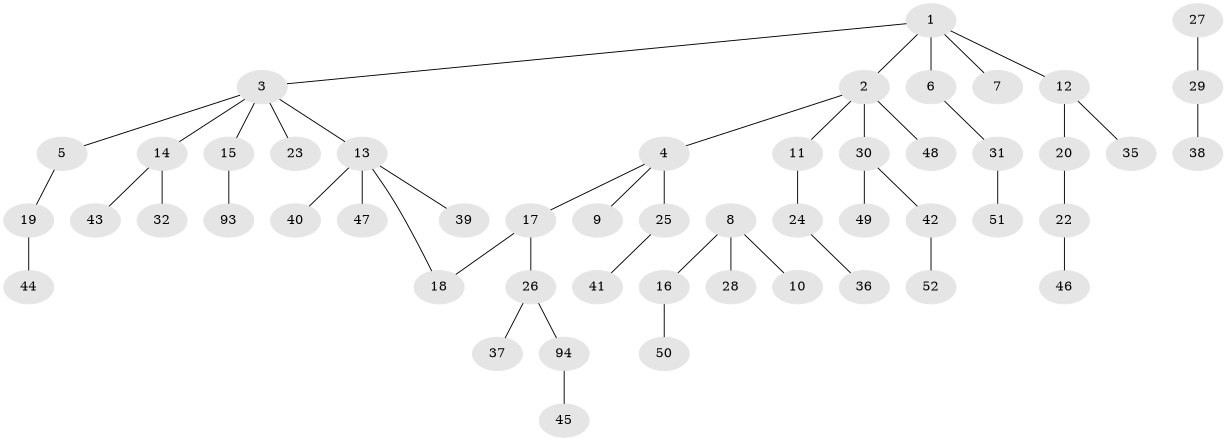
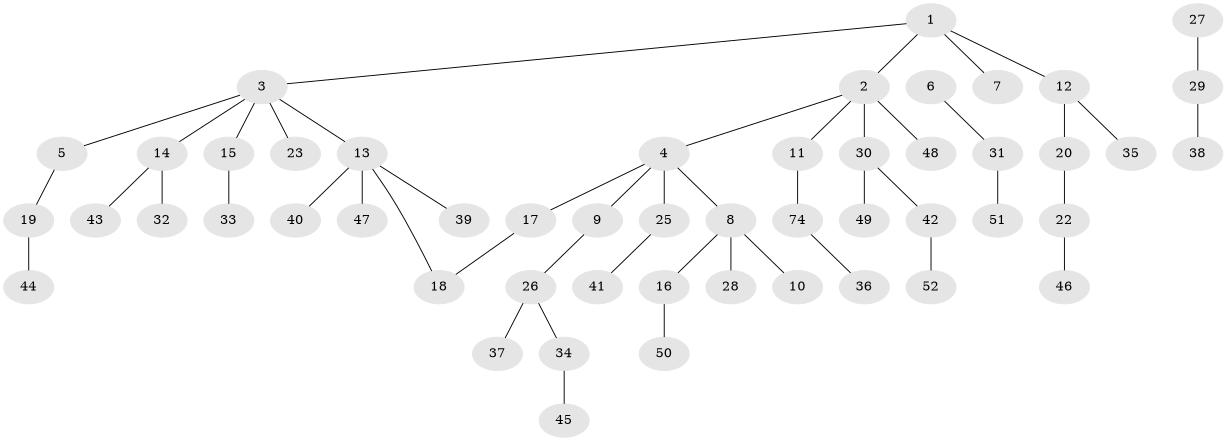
(931, 54) -> none
none -> (697, 187)
(229, 220) -> (229, 220)
(798, 220) -> (798, 220)
(531, 254) -> (564, 254)
(564, 354) -> (564, 354)
